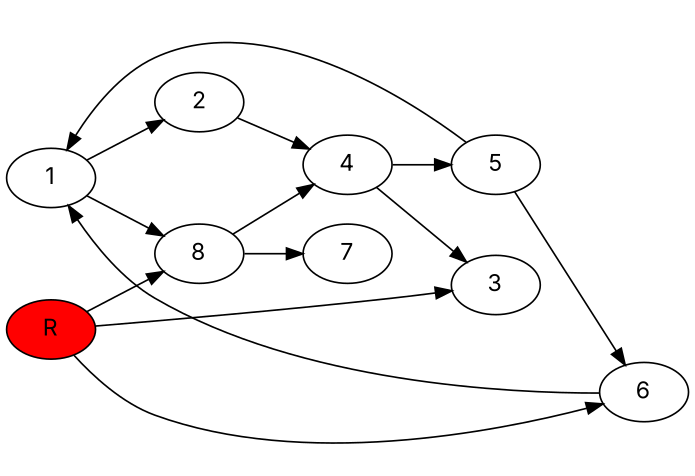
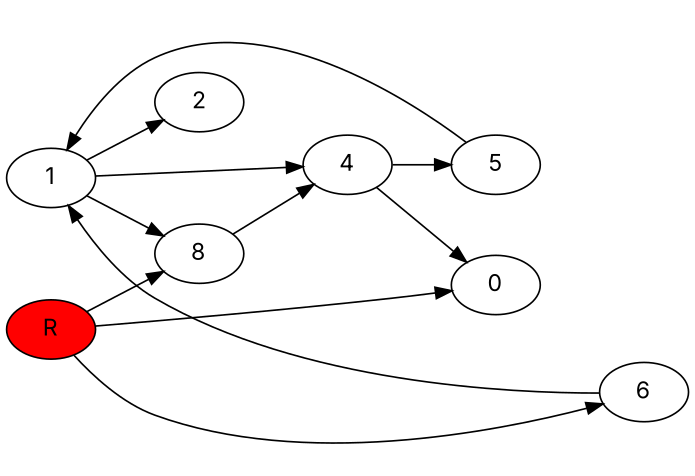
(266, 130) -> (191, 172)
(348, 254) -> none
(566, 271) -> none
(496, 285) -> (496, 285)
